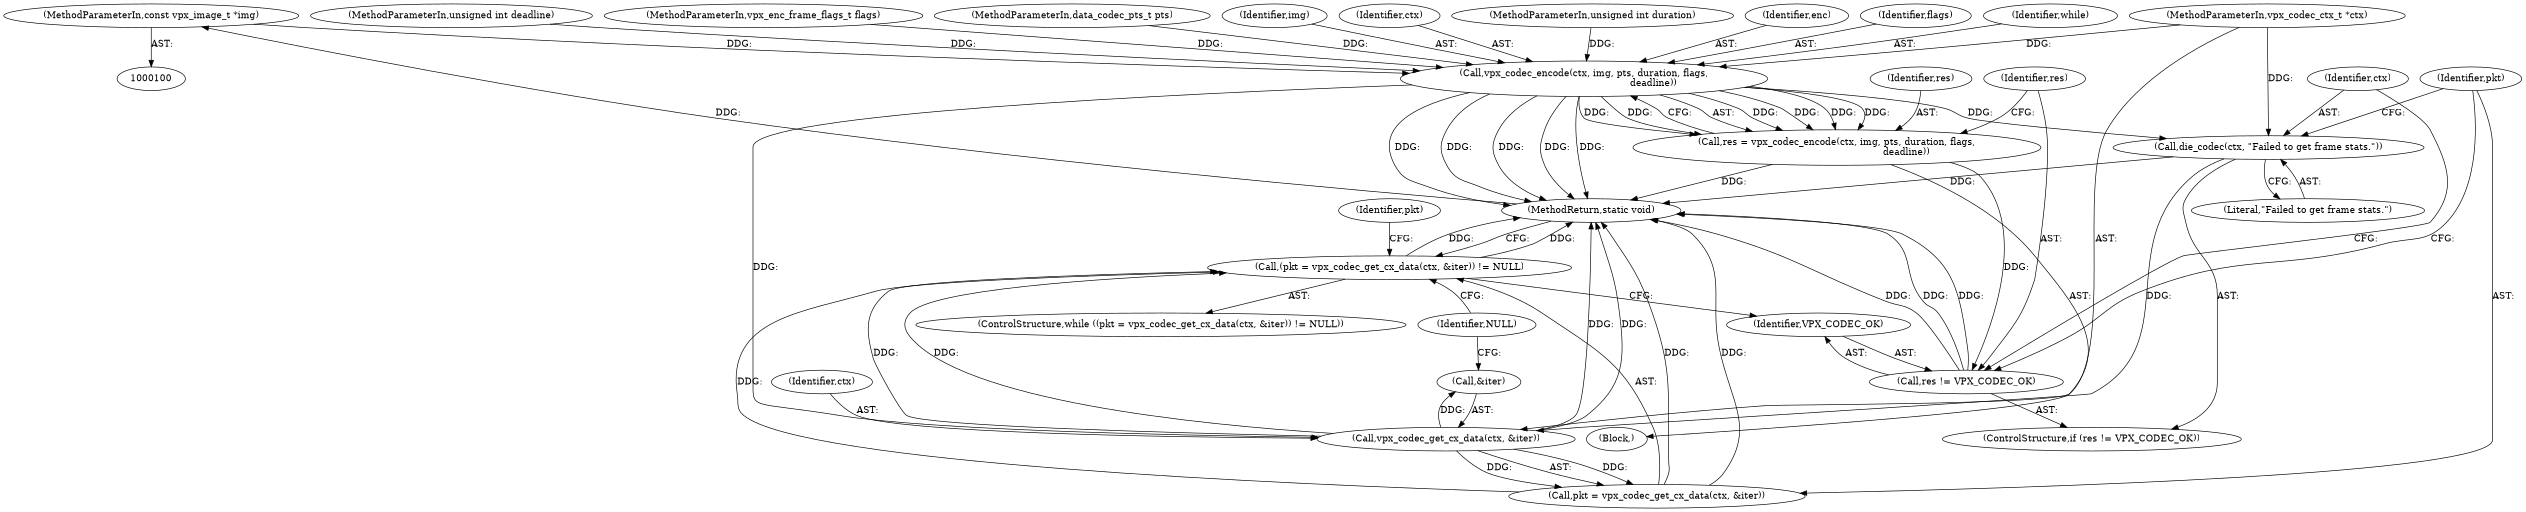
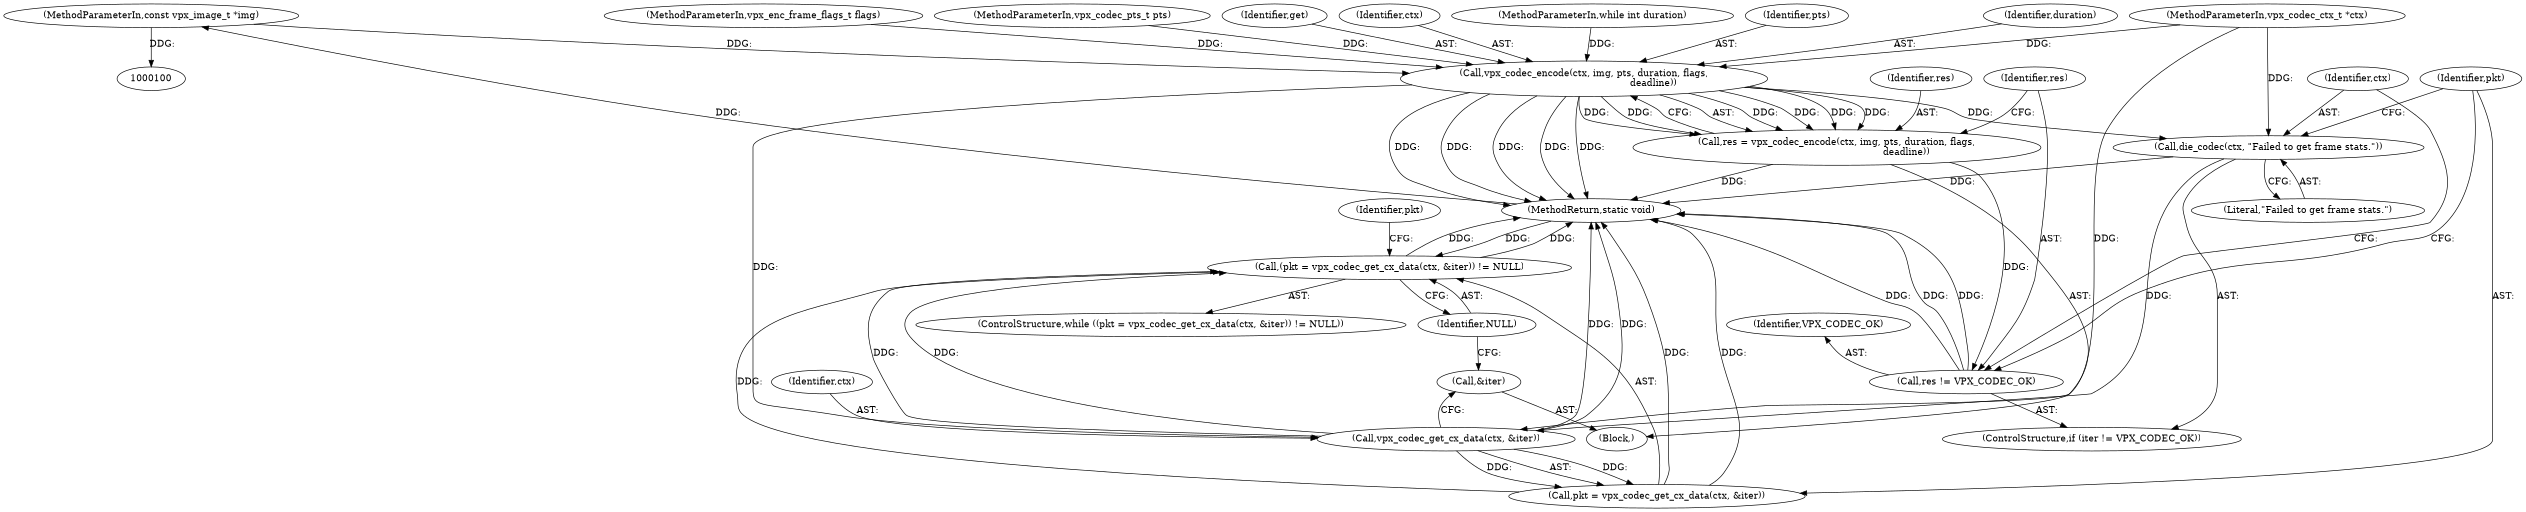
(451, 16) -> none
(1072, 16) -> (1072, 16)
(1275, 16) -> (1275, 16)
(1593, 16) -> (1593, 16)
(1797, 16) -> (1797, 16)
(1916, 16) -> none
(2050, 16) -> (2050, 16)
(164, 44) -> (164, 44)
(1519, 239) -> (1519, 239)
(2108, 239) -> (2108, 239)
(1474, 296) -> (1474, 296)
(1608, 297) -> (1420, 298)
(1883, 354) -> none
(1471, 409) -> (1546, 410)
(1454, 411) -> (1454, 411)
(2092, 439) -> (2092, 439)
